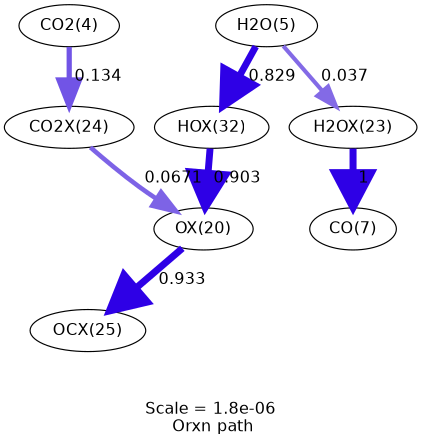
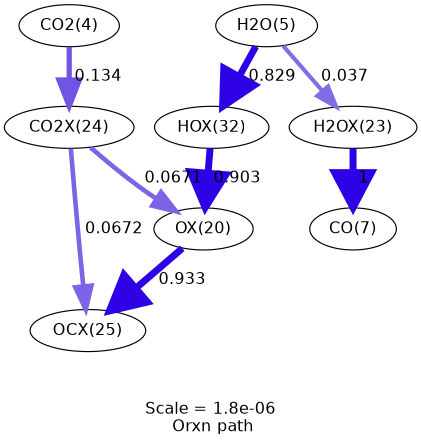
none -> (77, 217)
